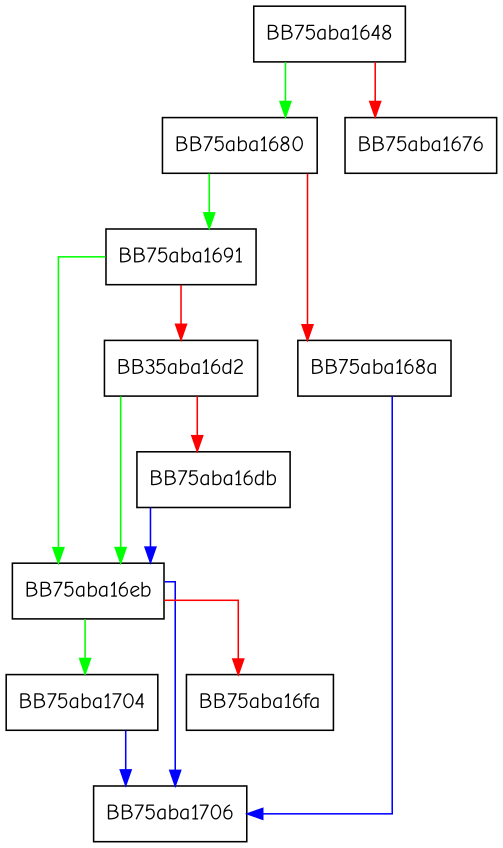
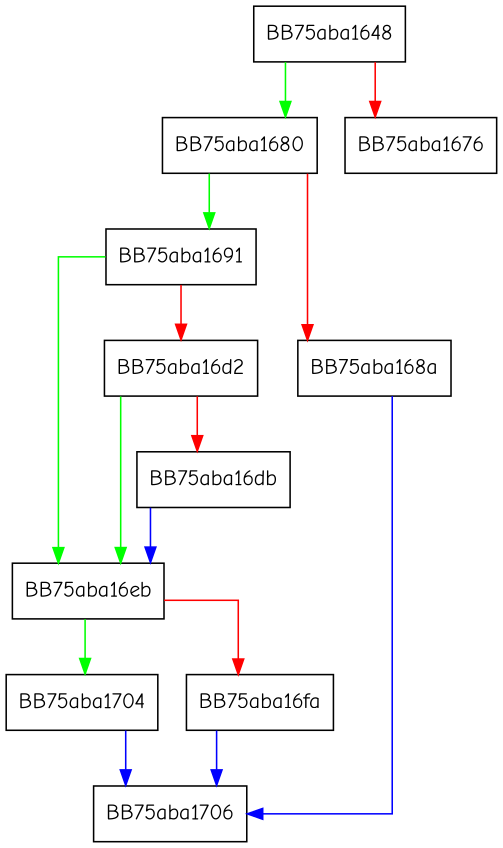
(181, 368) -> (181, 368)
(175, 671) -> (217, 750)
